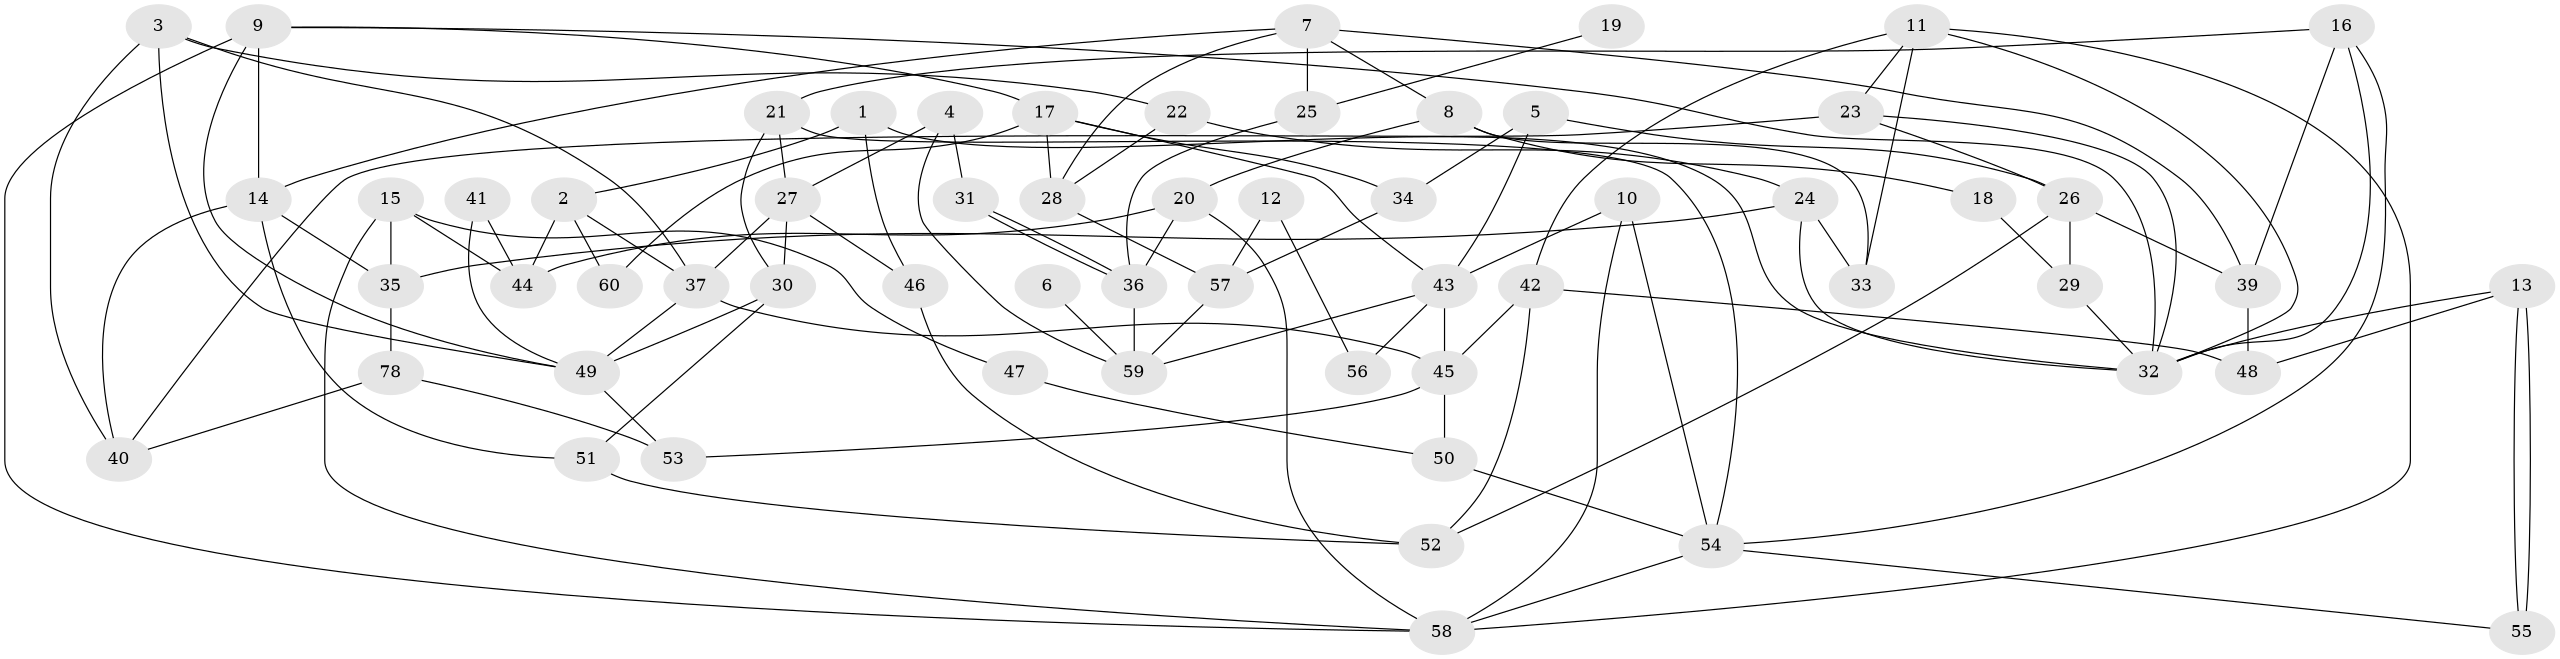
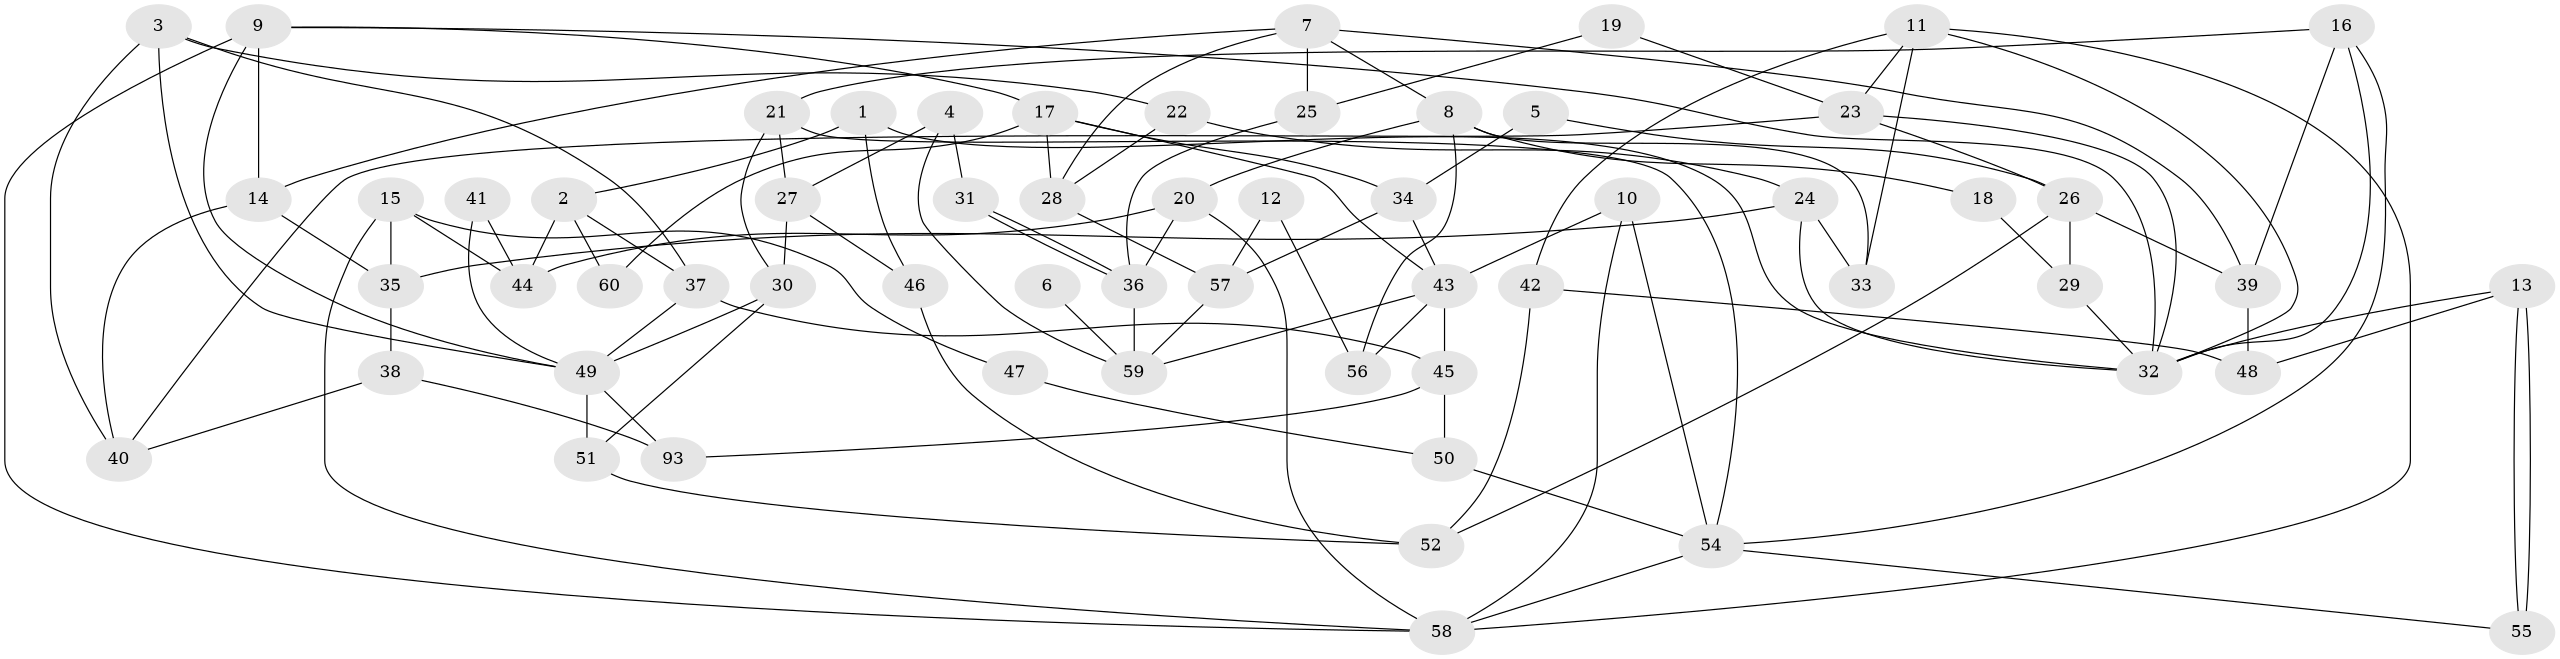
none -> (1764, 81)
(1497, 202) -> (1428, 252)
(737, 248) -> none
none -> (1417, 249)
(1488, 329) -> none
(391, 373) -> (391, 373)
(357, 401) -> (587, 415)
(674, 459) -> (674, 459)
